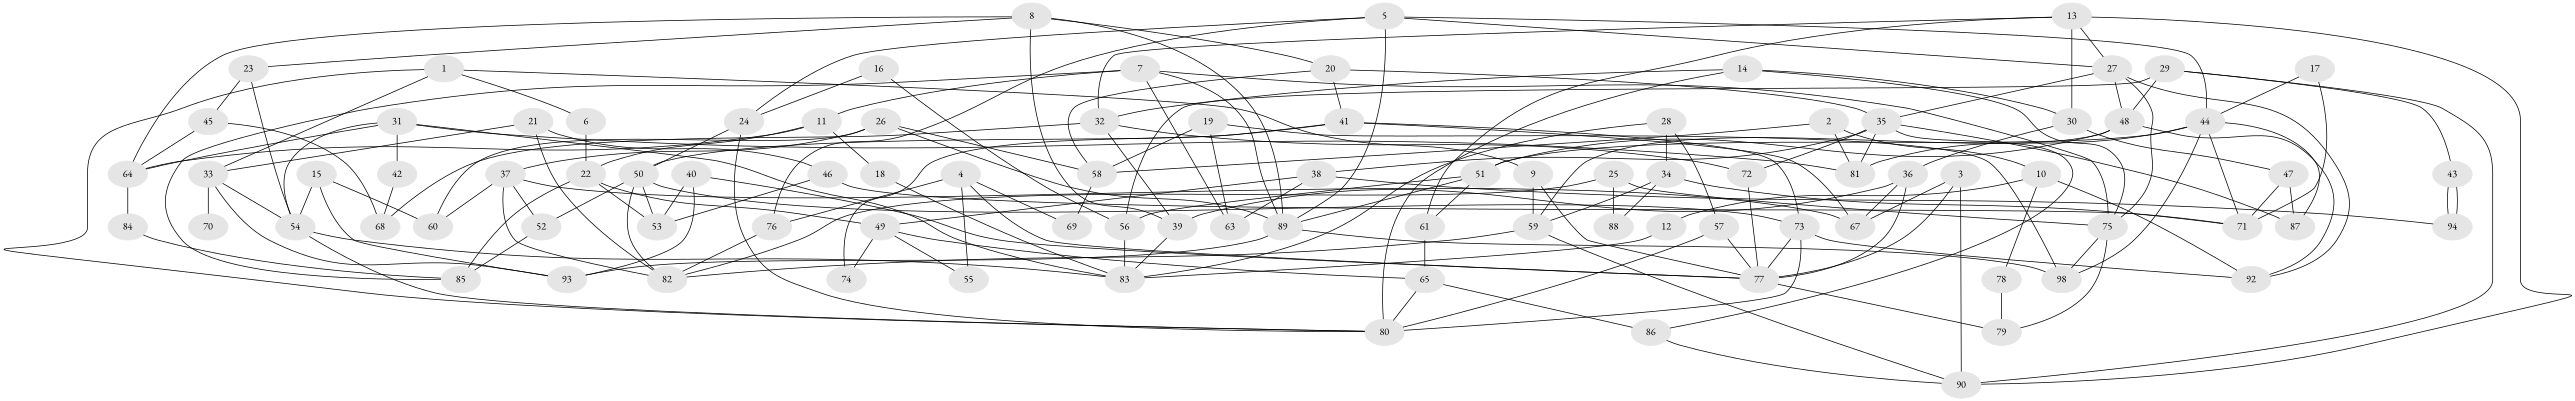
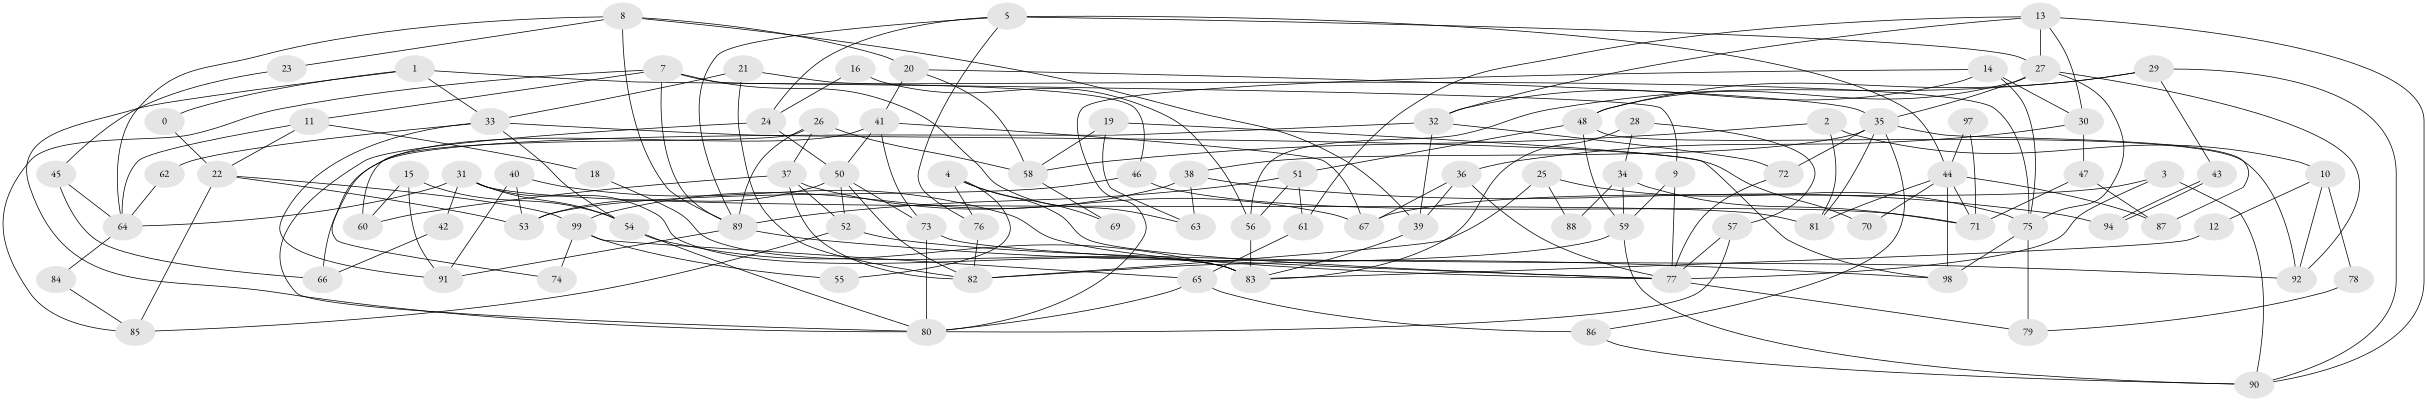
(2315, 69) -> (1968, 122)
(586, 122) -> (165, 122)
(266, 139) -> none
(1841, 142) -> (1899, 206)
none -> (165, 174)
(380, 227) -> (323, 280)
(880, 227) -> (577, 227)
(2023, 261) -> (1570, 262)
(567, 280) -> (443, 280)
